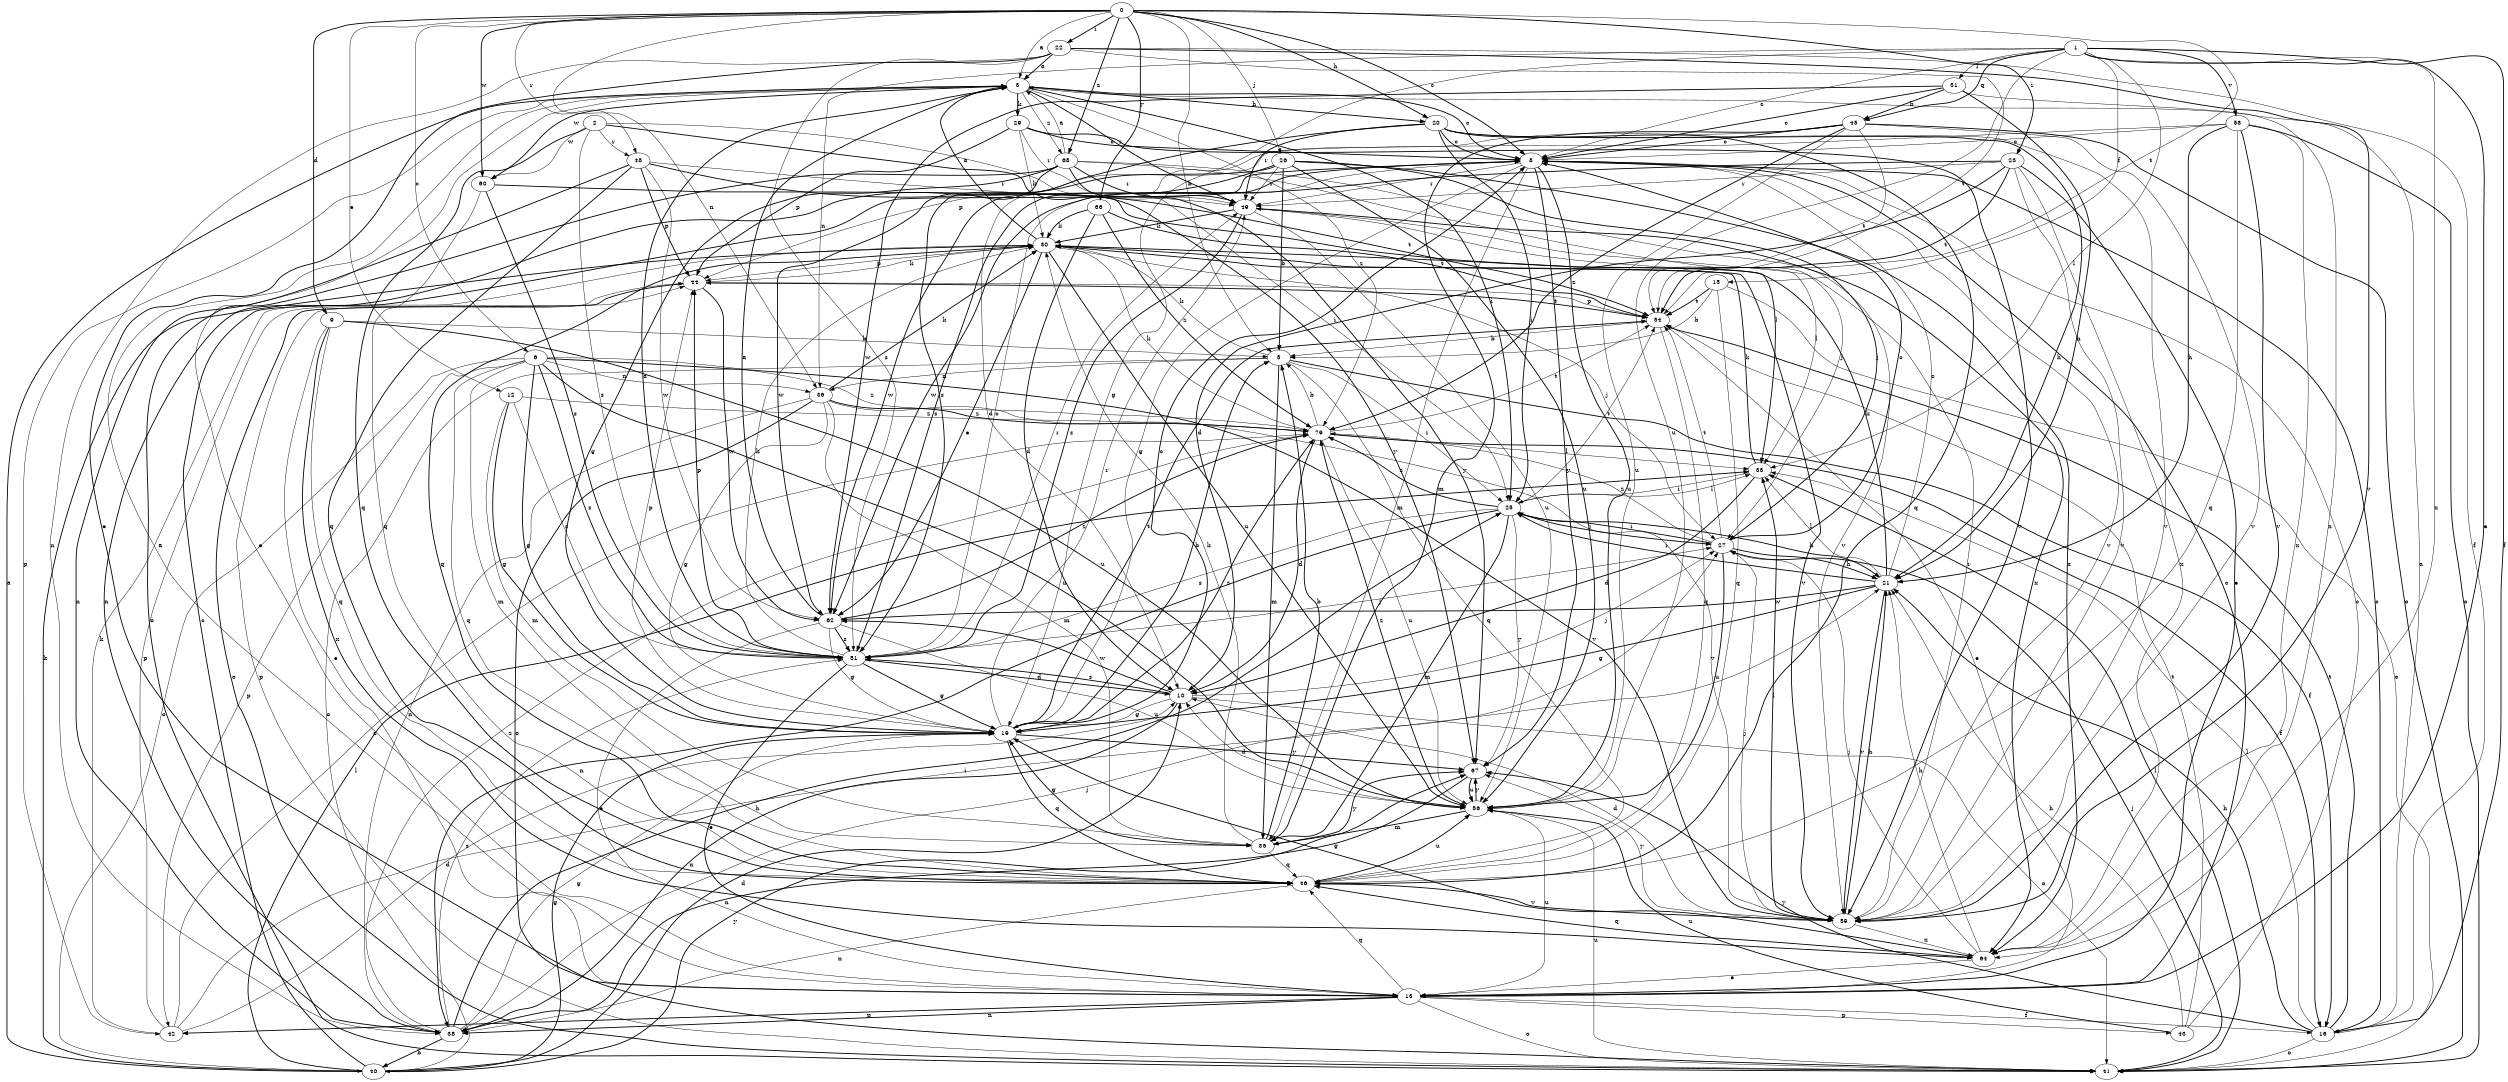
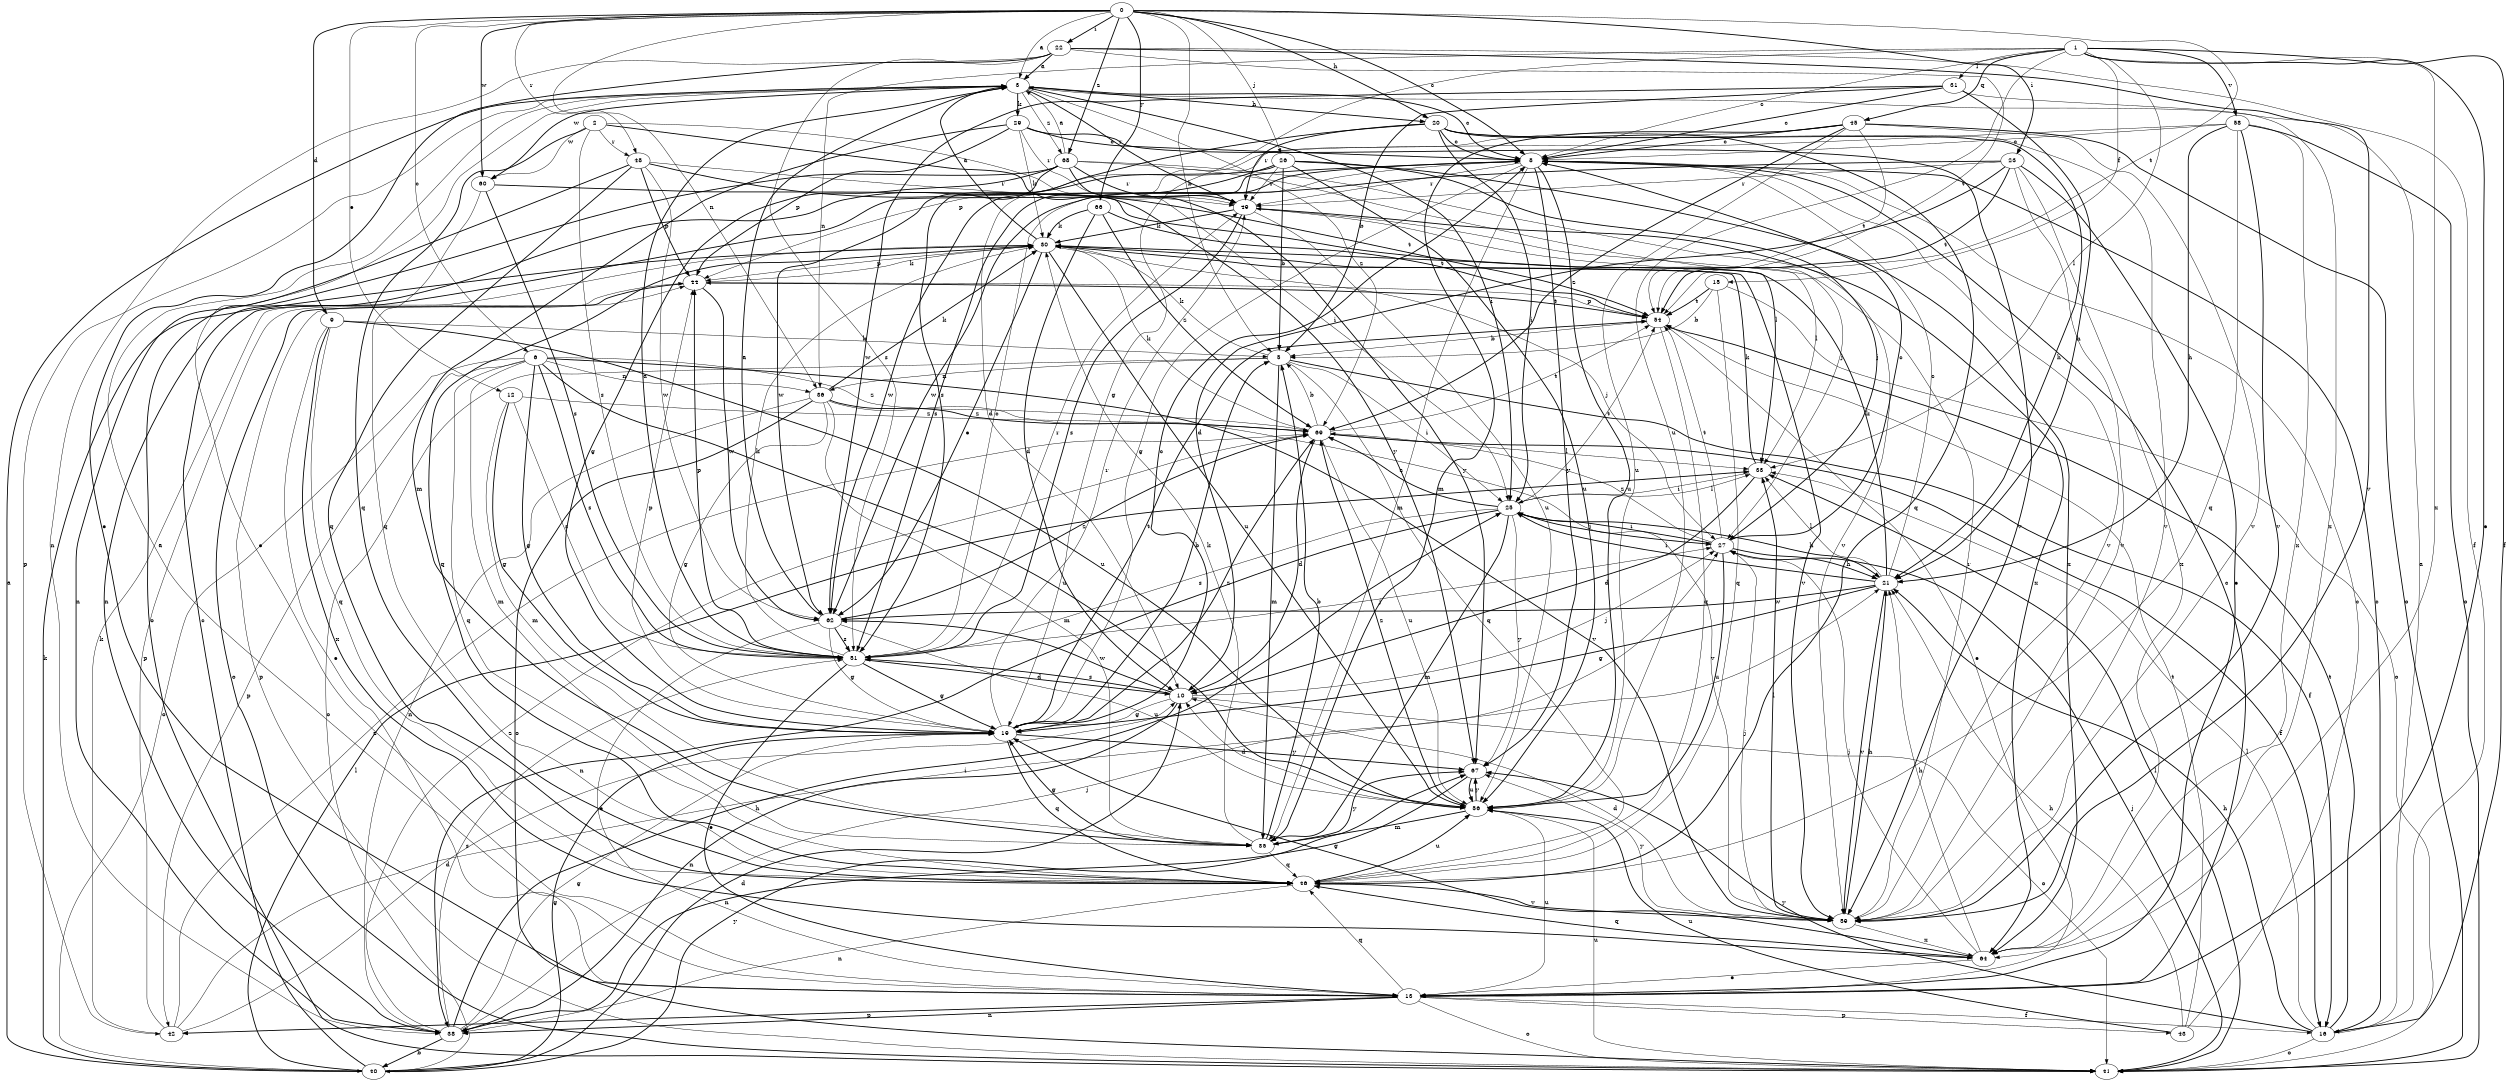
(1908, 103) -> (1544, 105)
(1319, 433) -> (1319, 433)
none -> (432, 555)
